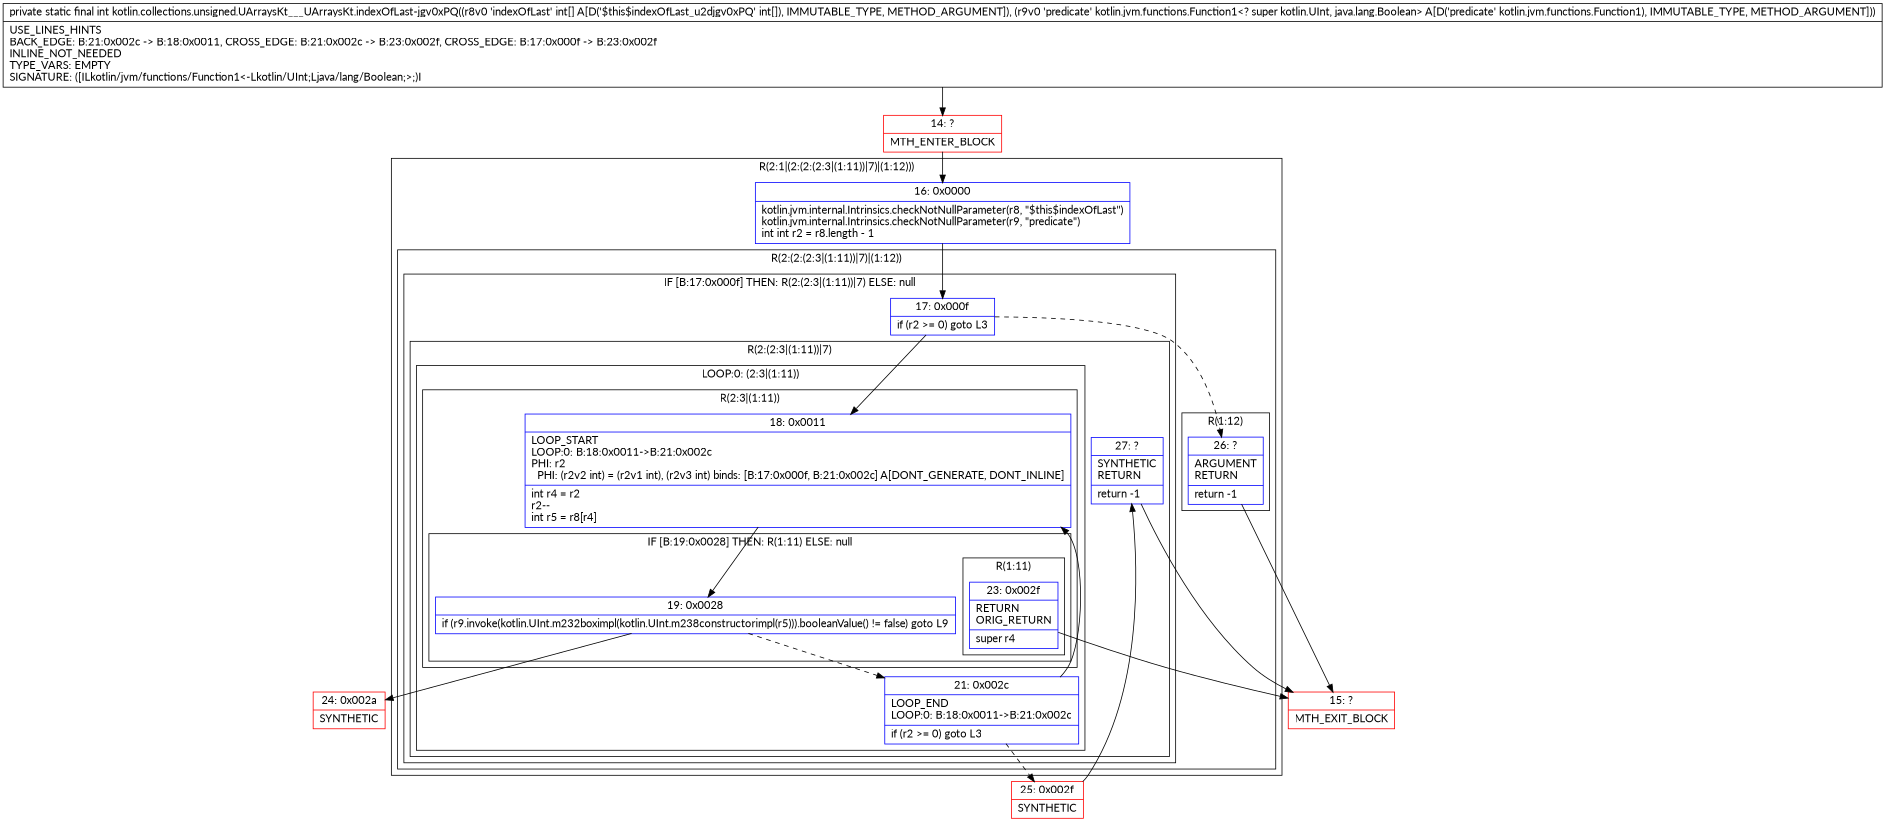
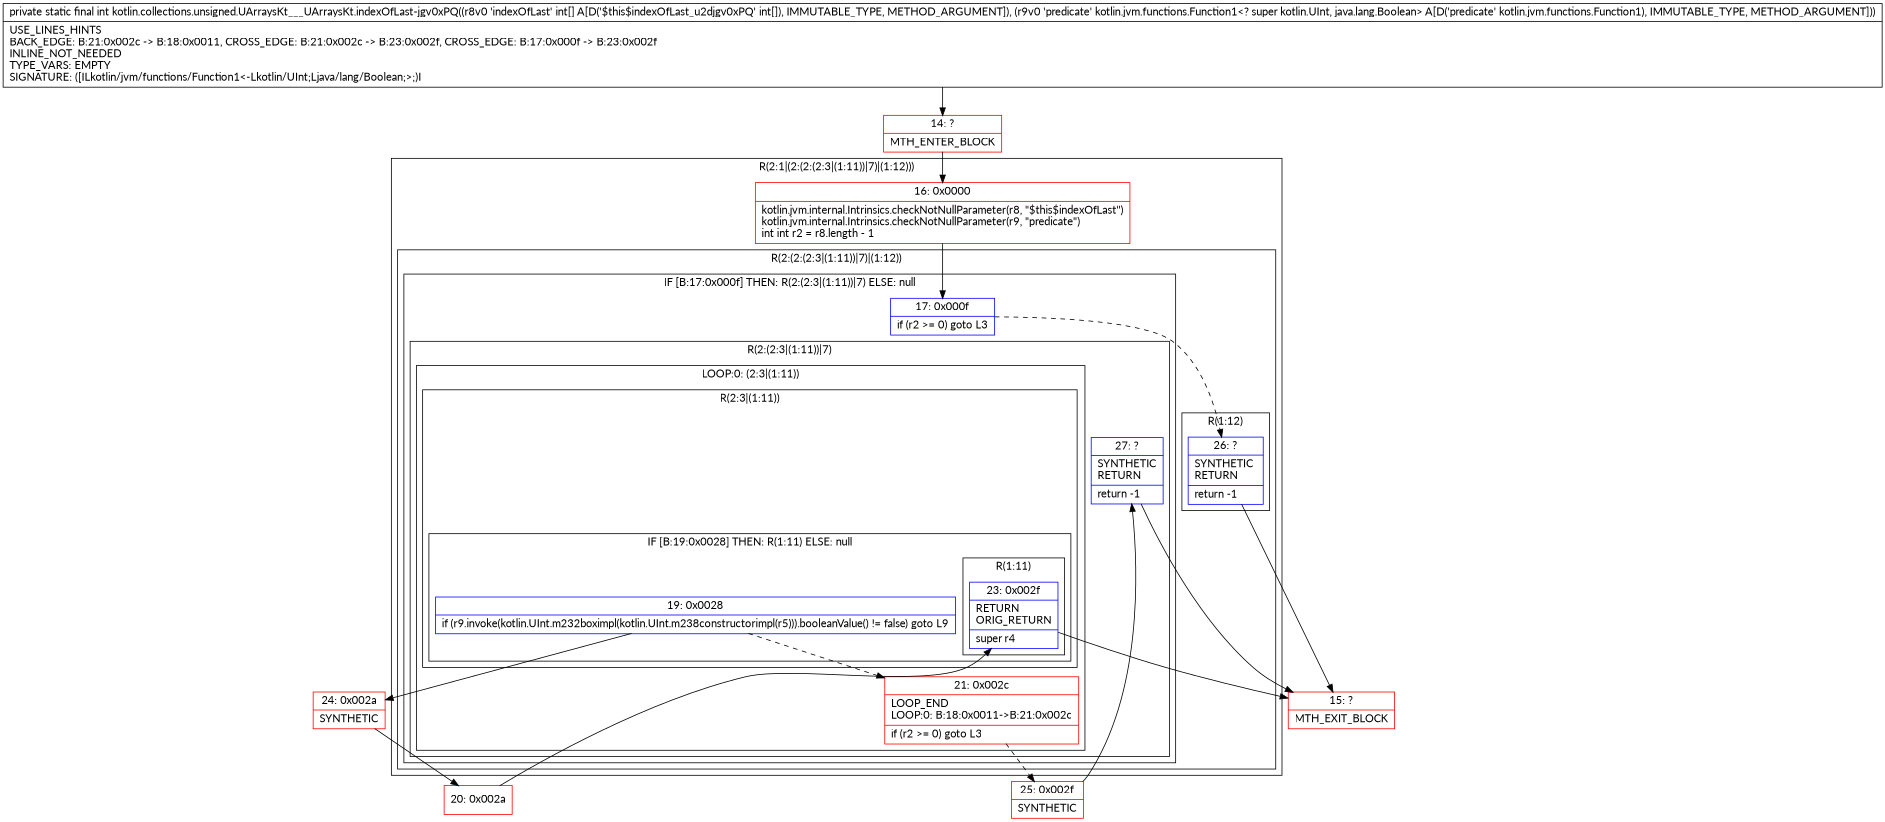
(943, 213) -> (943, 213)
(1226, 464) -> (1224, 464)
(798, 471) -> none
(982, 710) -> (982, 710)
none -> (478, 800)
